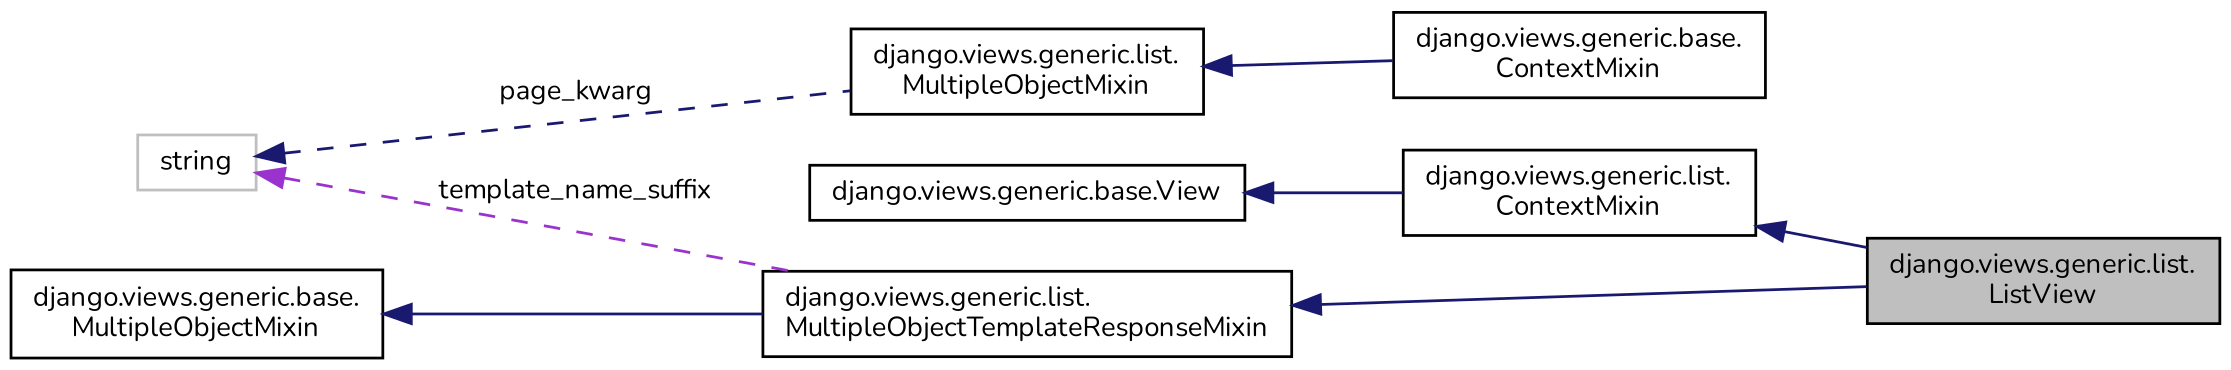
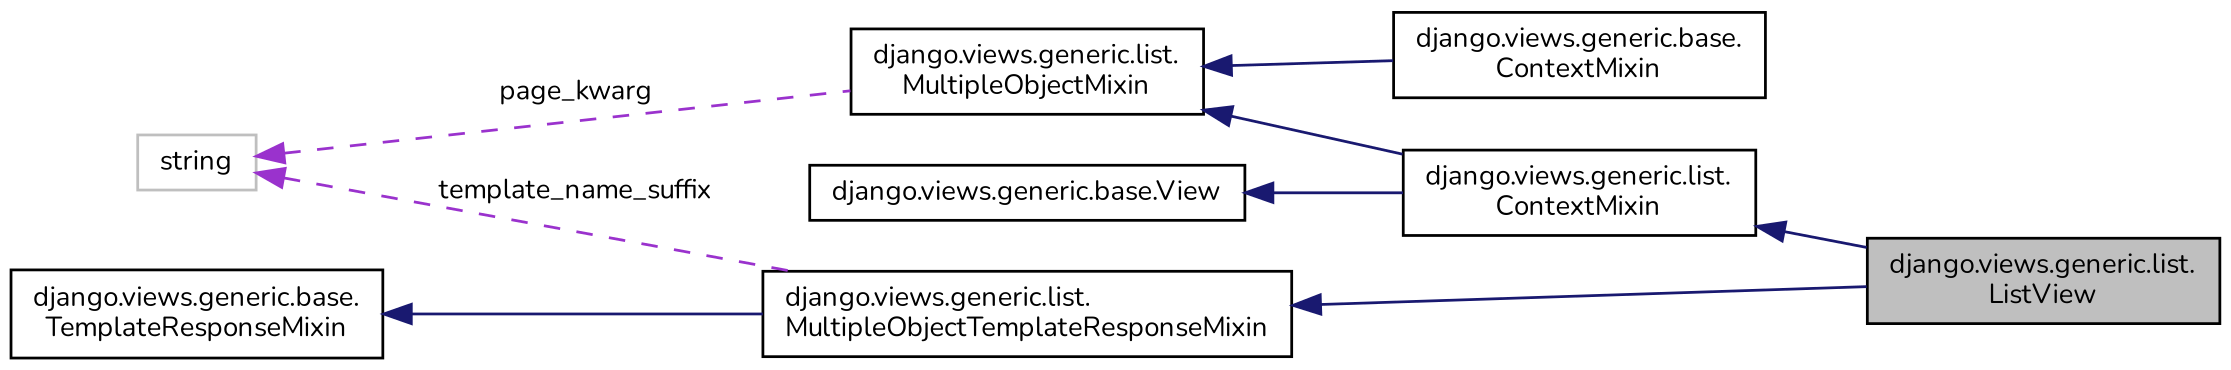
(567, 122) -> (567, 122)
none -> (1317, 135)
(197, 314) -> (197, 314)
